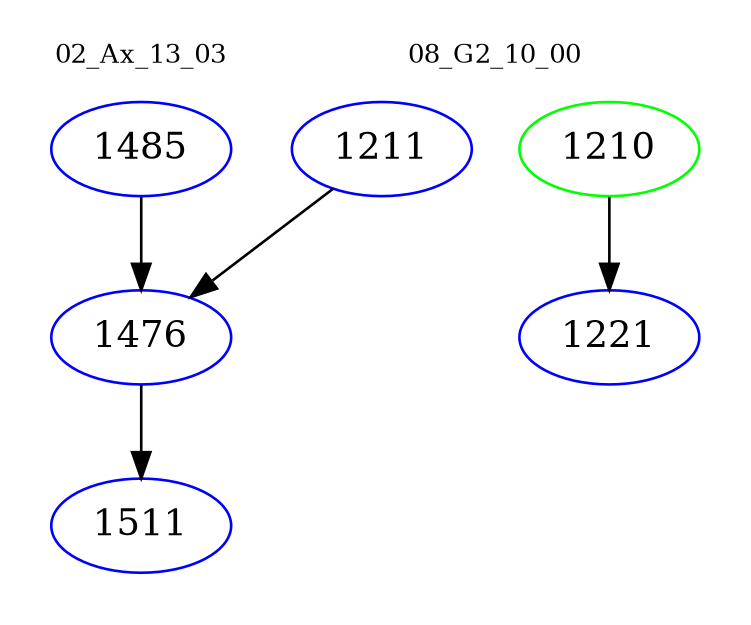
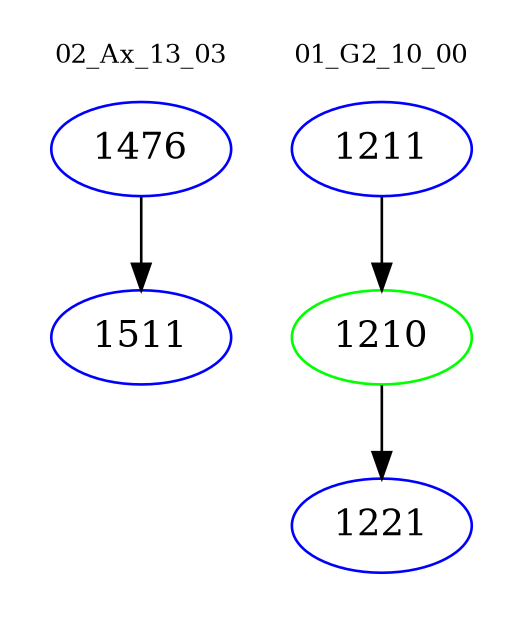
(496, 56) -> (382, 56)
(141, 149) -> none
(288, 223) -> (382, 230)
